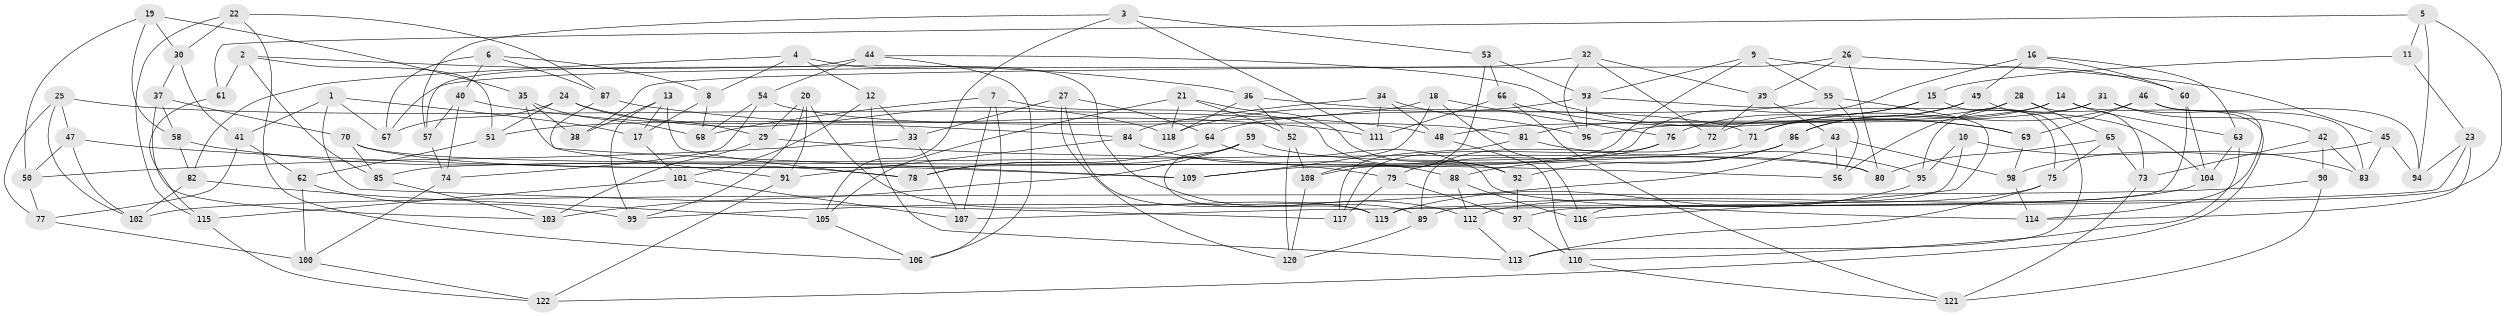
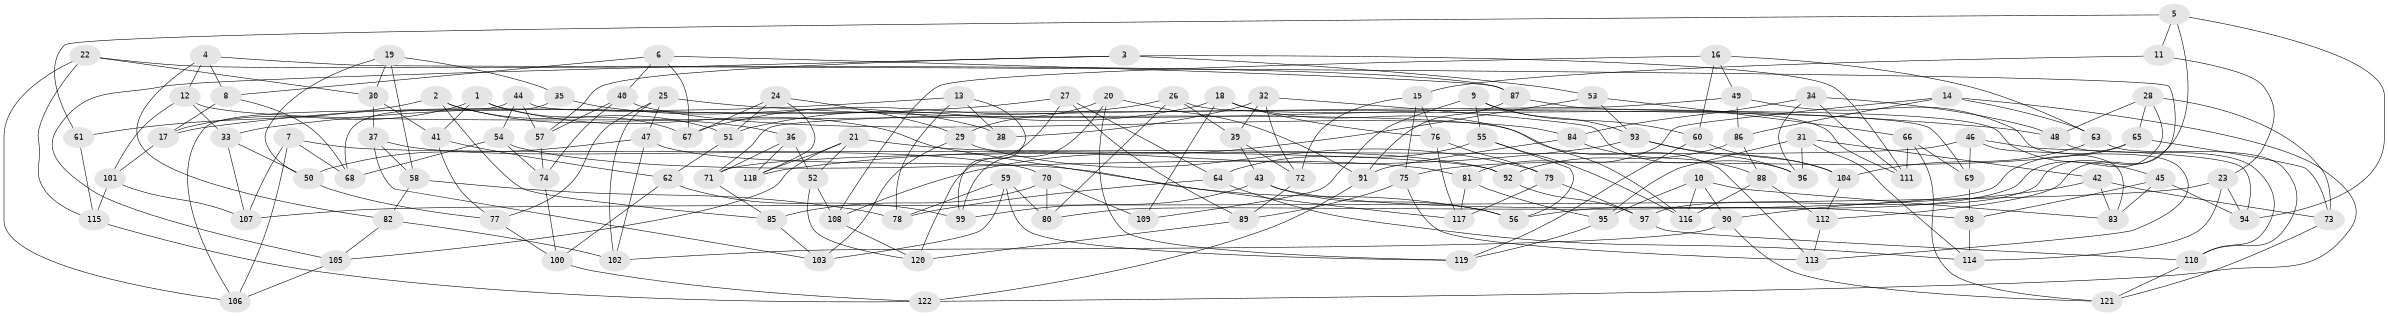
(839, 163) -> none
none -> (1712, 199)
